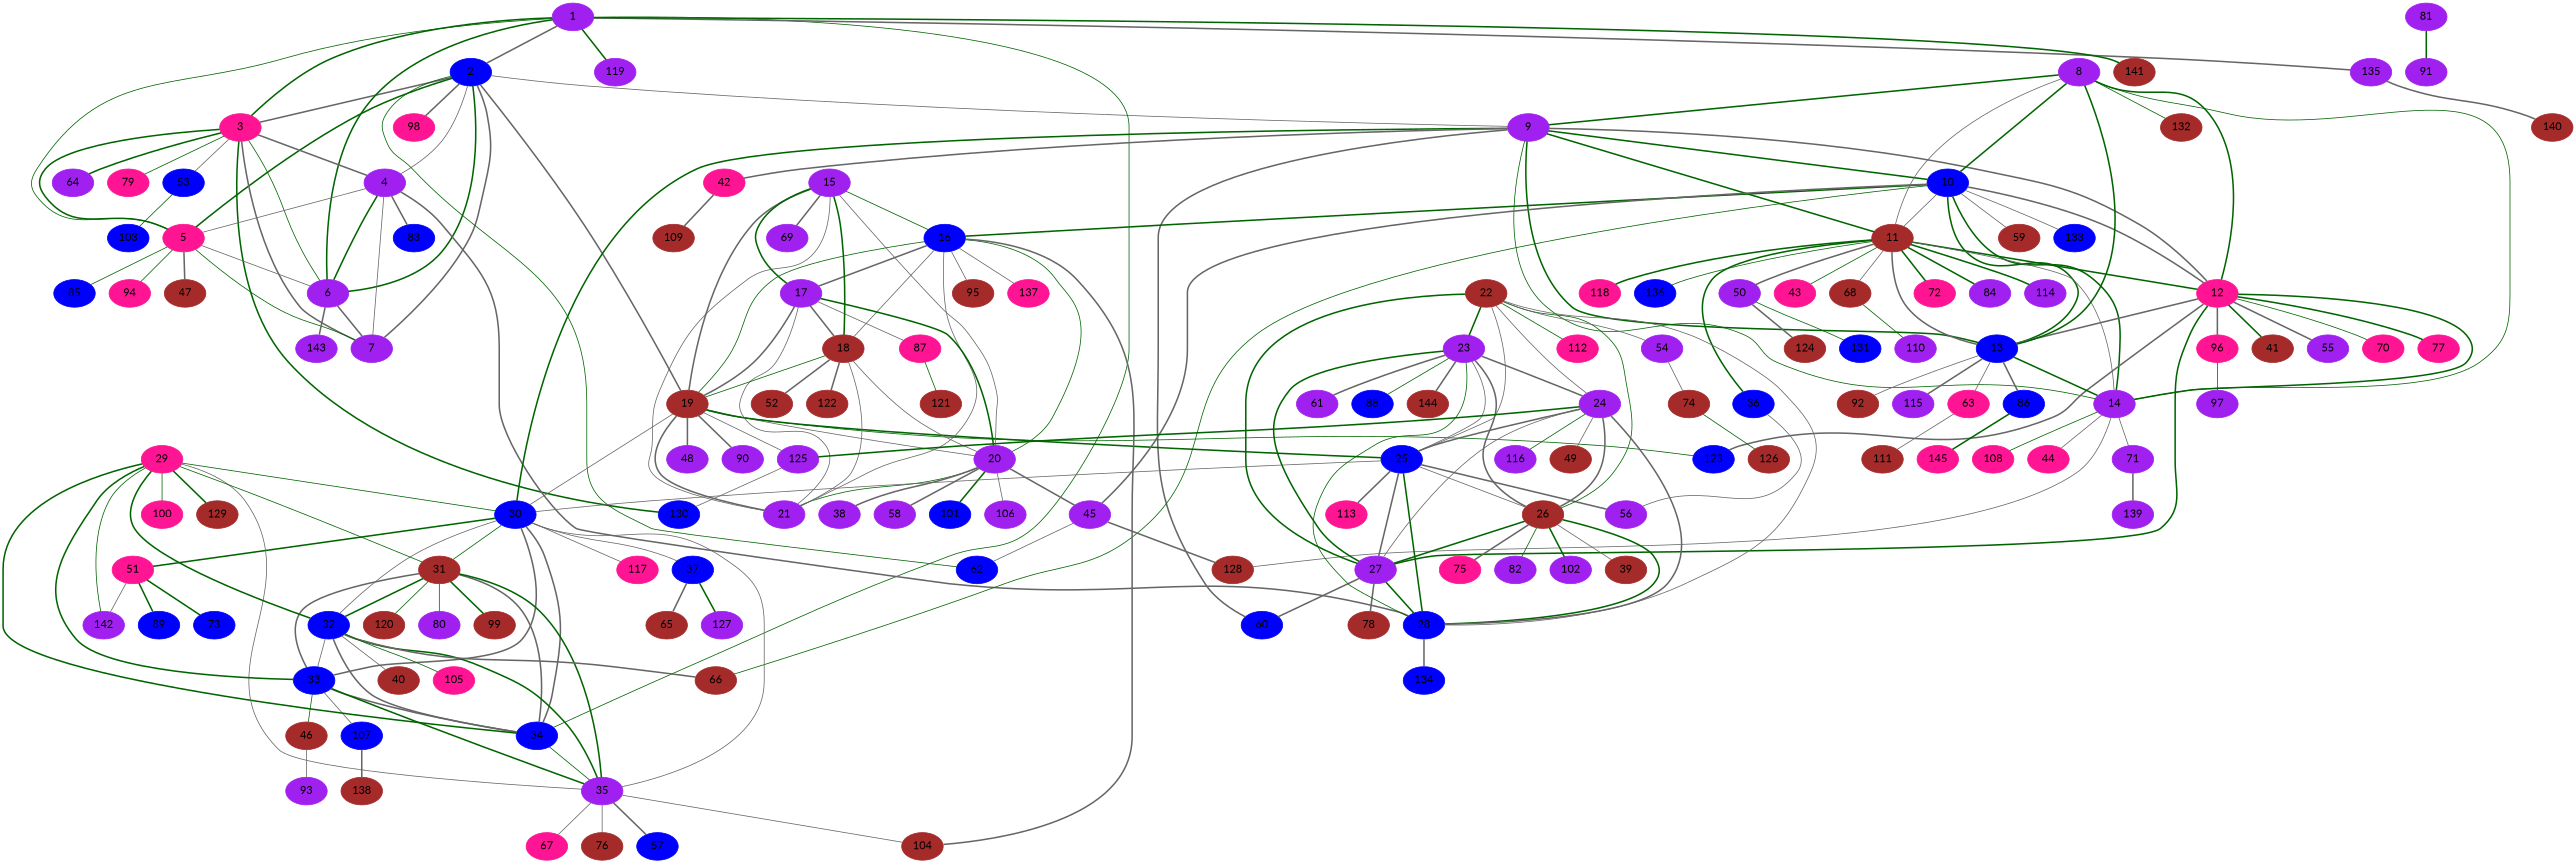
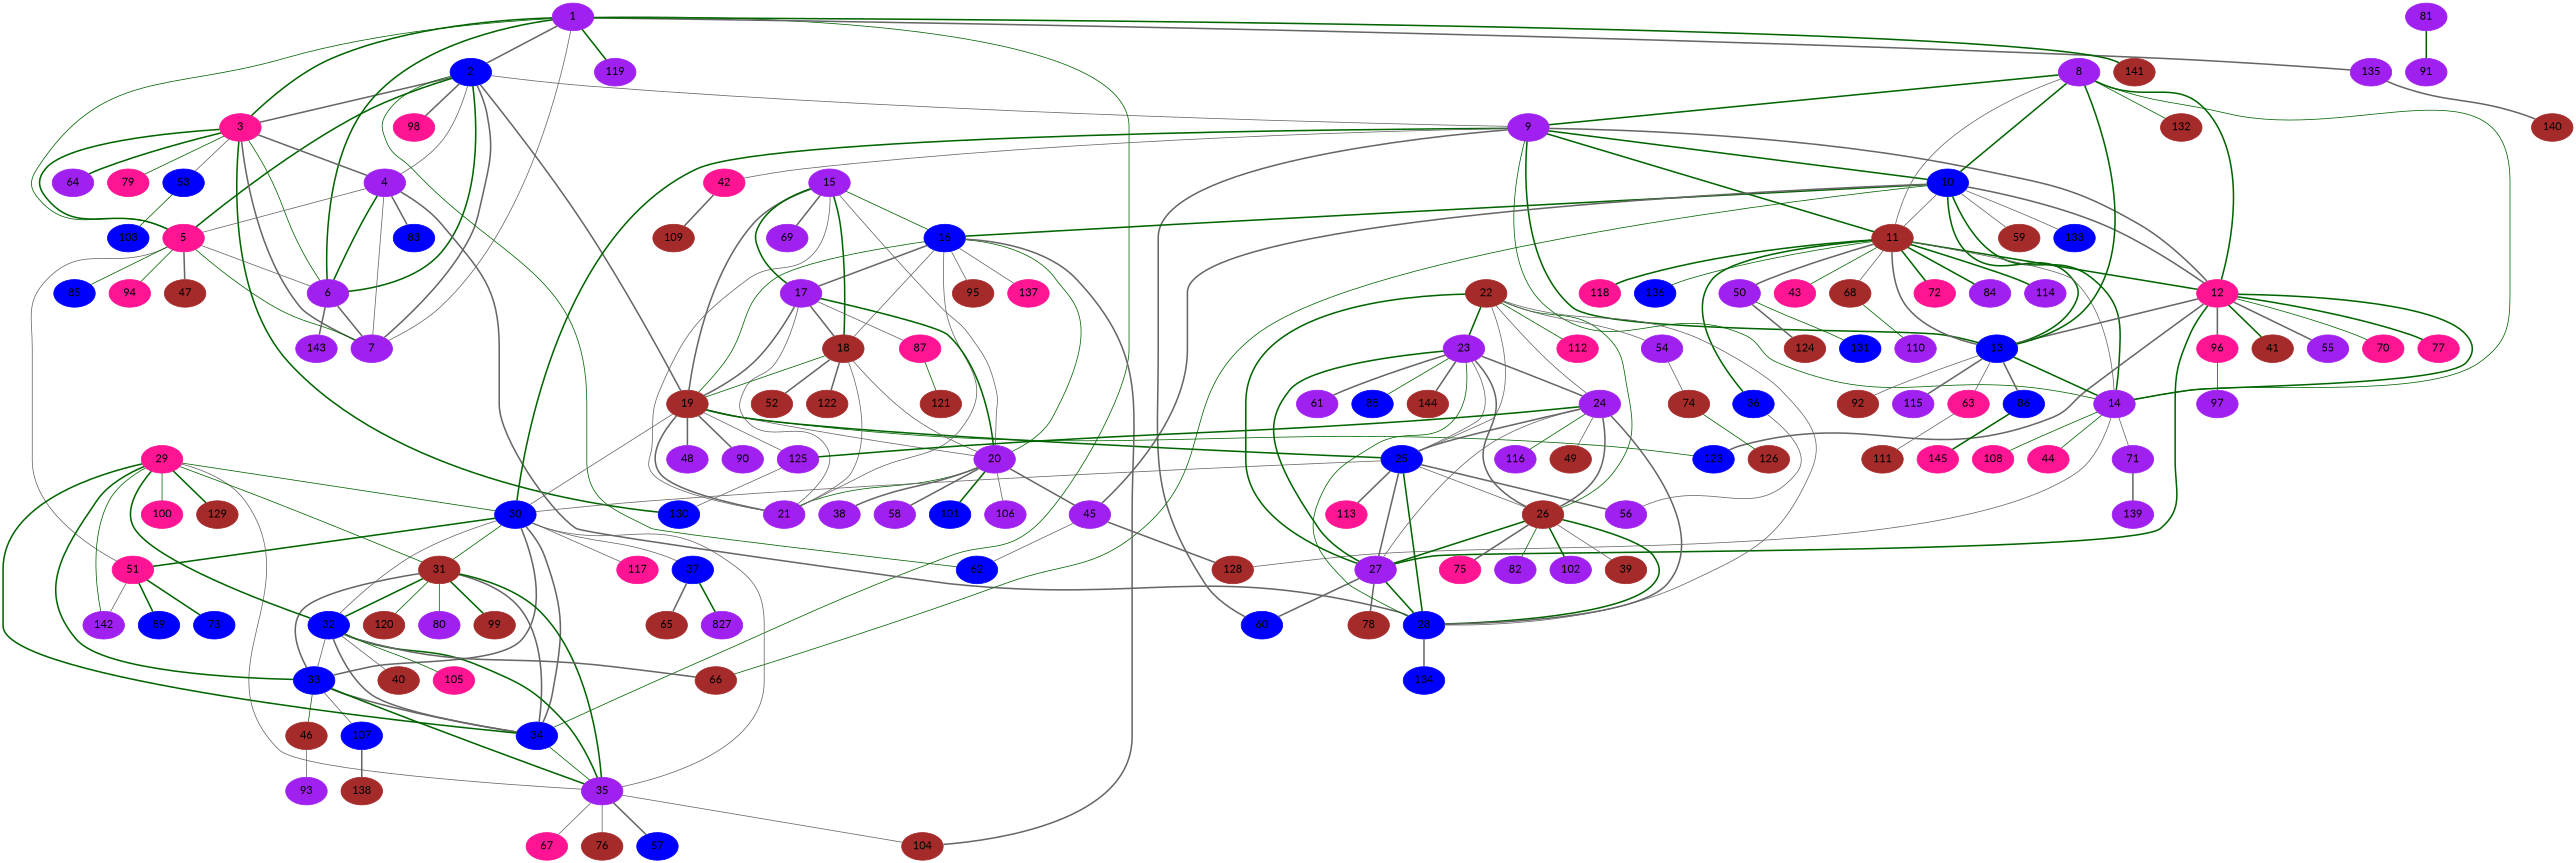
(1144, 142) -> (1144, 142)
none -> (512, 207)
none -> (32, 372)
(2081, 432) -> (2081, 432)
(722, 625) -> (722, 625)
